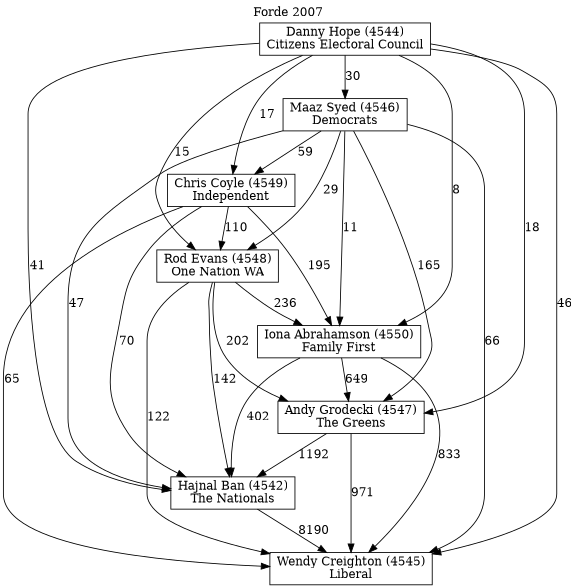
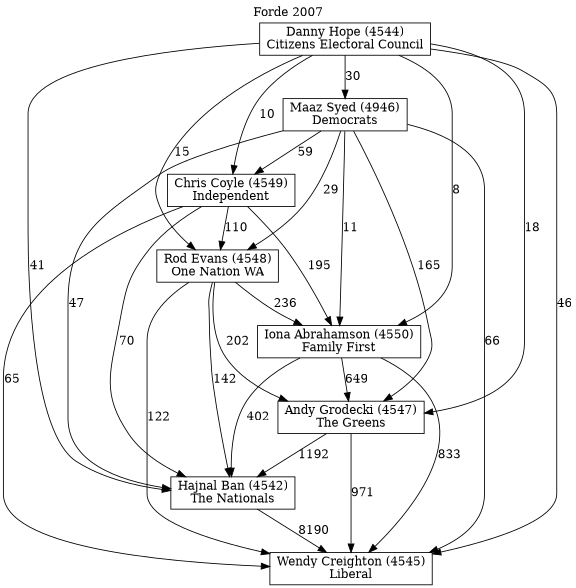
(267, 115) -> (267, 115)
(345, 115) -> (345, 115)
